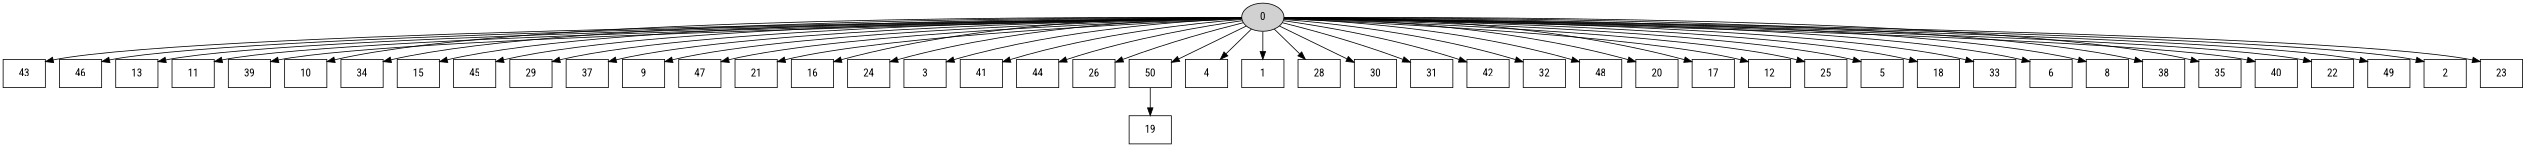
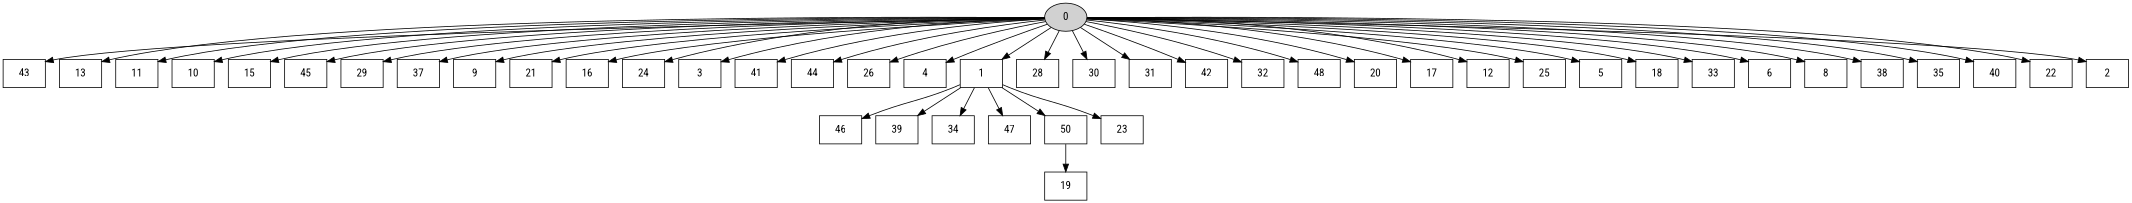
(815, 24) -> (969, 98)
(1879, 28) -> (1048, 101)
(675, 29) -> (915, 101)
(760, 31) -> (943, 99)
(985, 31) -> (994, 98)
(1213, 42) -> (1020, 99)
(2389, 74) -> none
